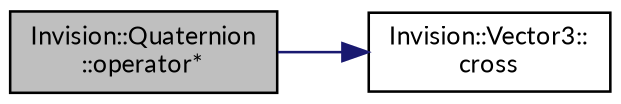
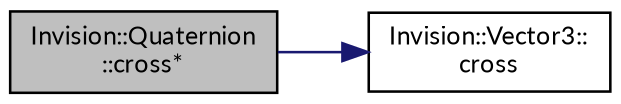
(144, 52) -> (144, 52)
